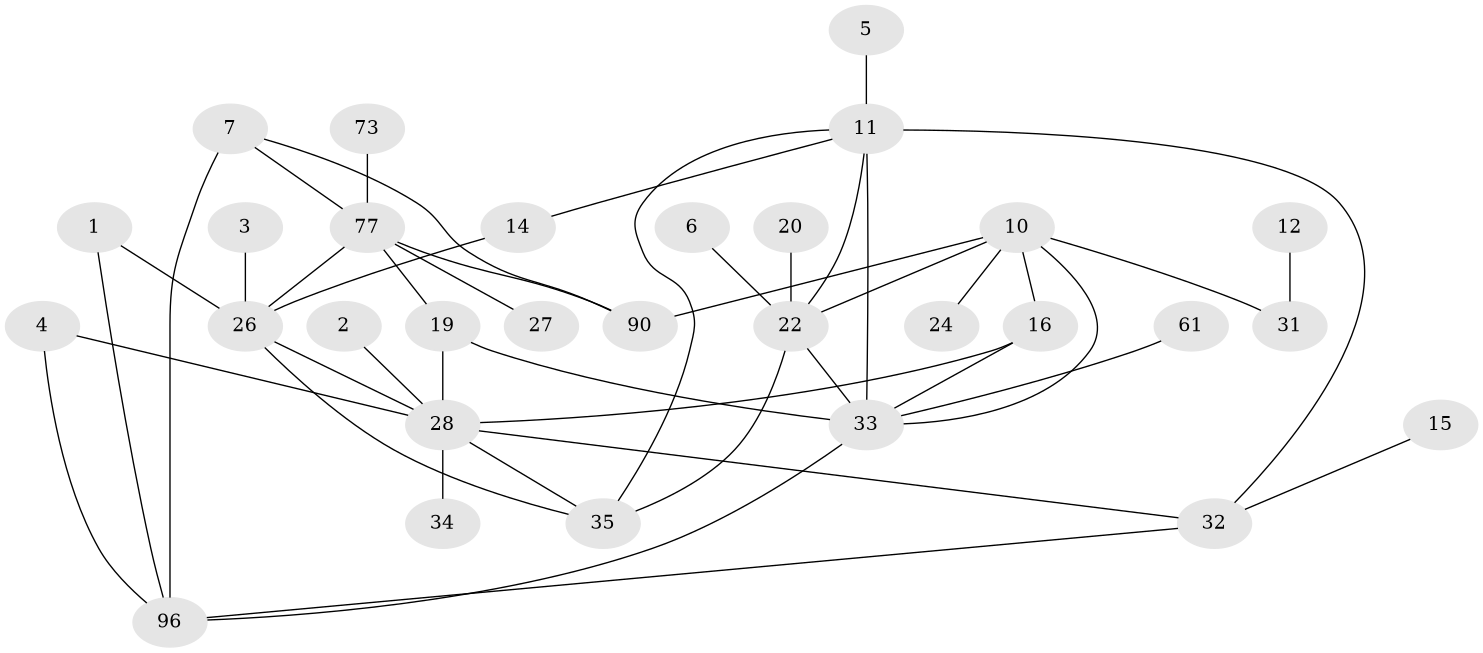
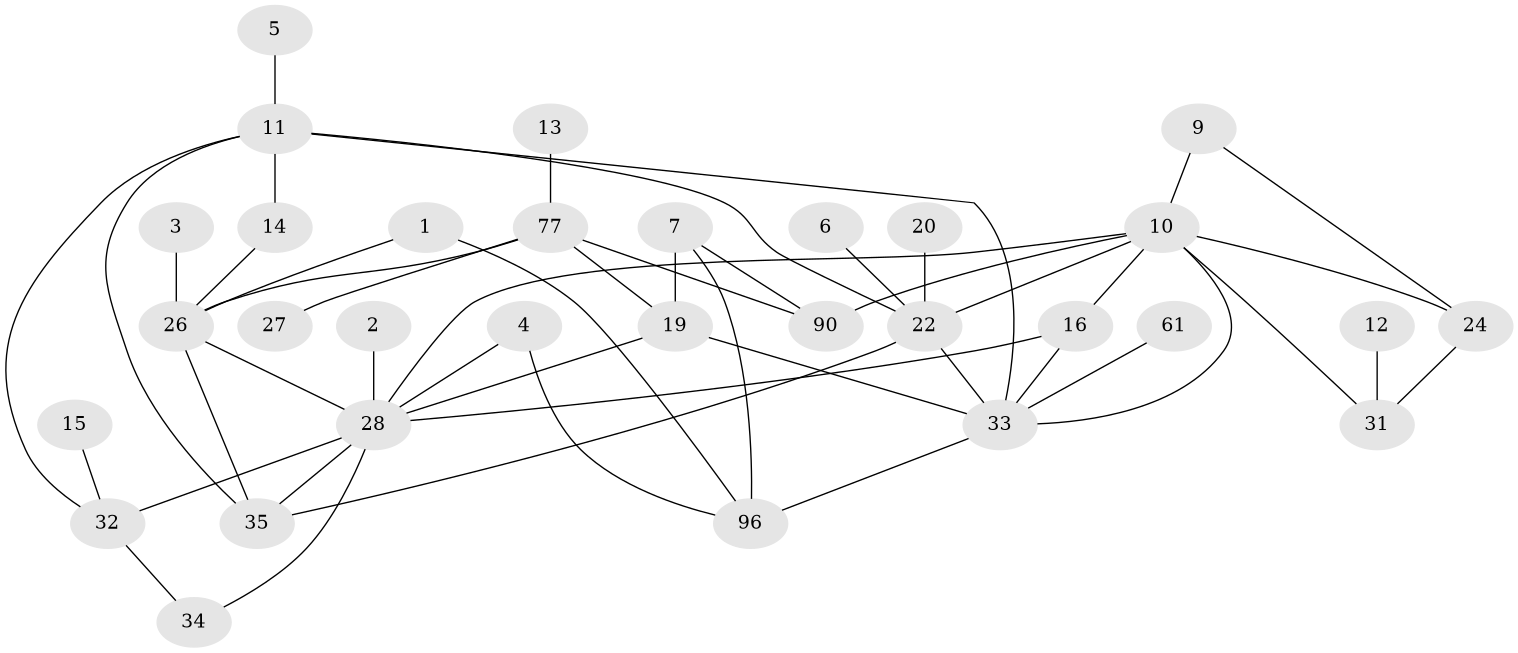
(367, 129) -> (551, 129)
none -> (1199, 129)
(299, 178) -> (675, 282)
none -> (752, 261)
none -> (1427, 375)
(692, 573) -> (151, 573)
